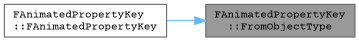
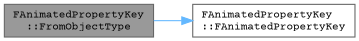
(181, 21) -> (168, 21)
